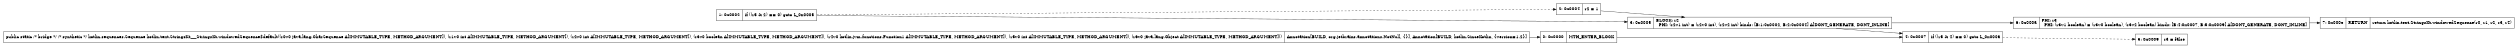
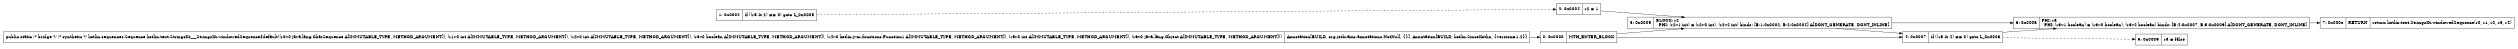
(1221, 19) -> (1649, 31)
none -> (2028, 30)
